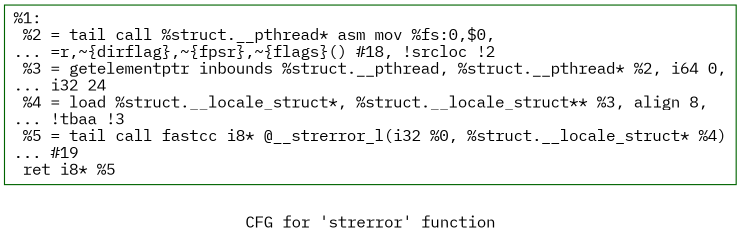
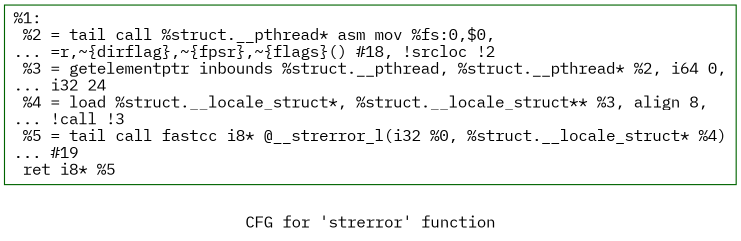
(70, 120) -> (70, 120)
